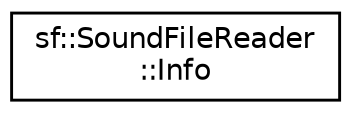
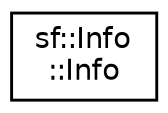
(176, 57) -> (84, 57)
